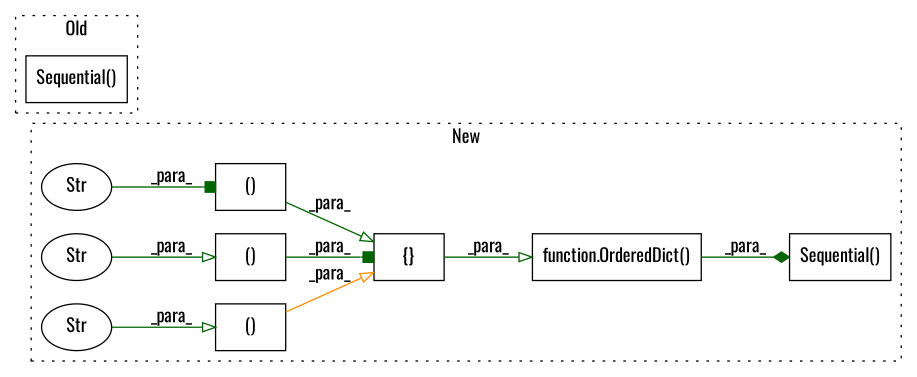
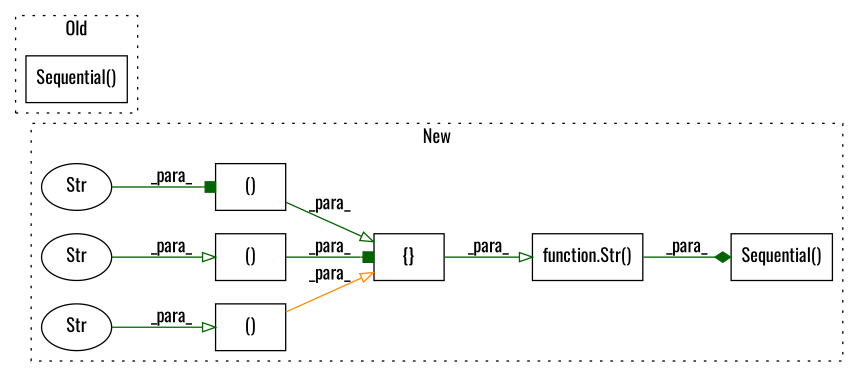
(617, 257) -> (588, 257)
